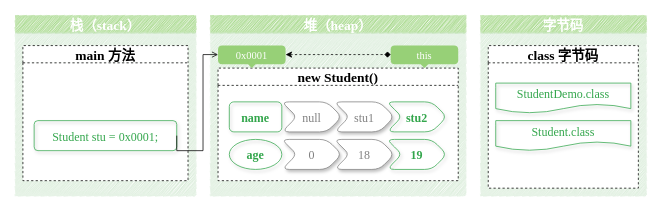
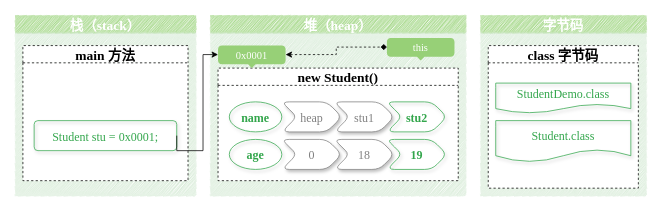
(213, 54) -> (211, 54)
(424, 57) -> (420, 49)
(255, 117) -> (255, 117)
(311, 118) -> (311, 118)
(563, 135) -> (563, 141)
